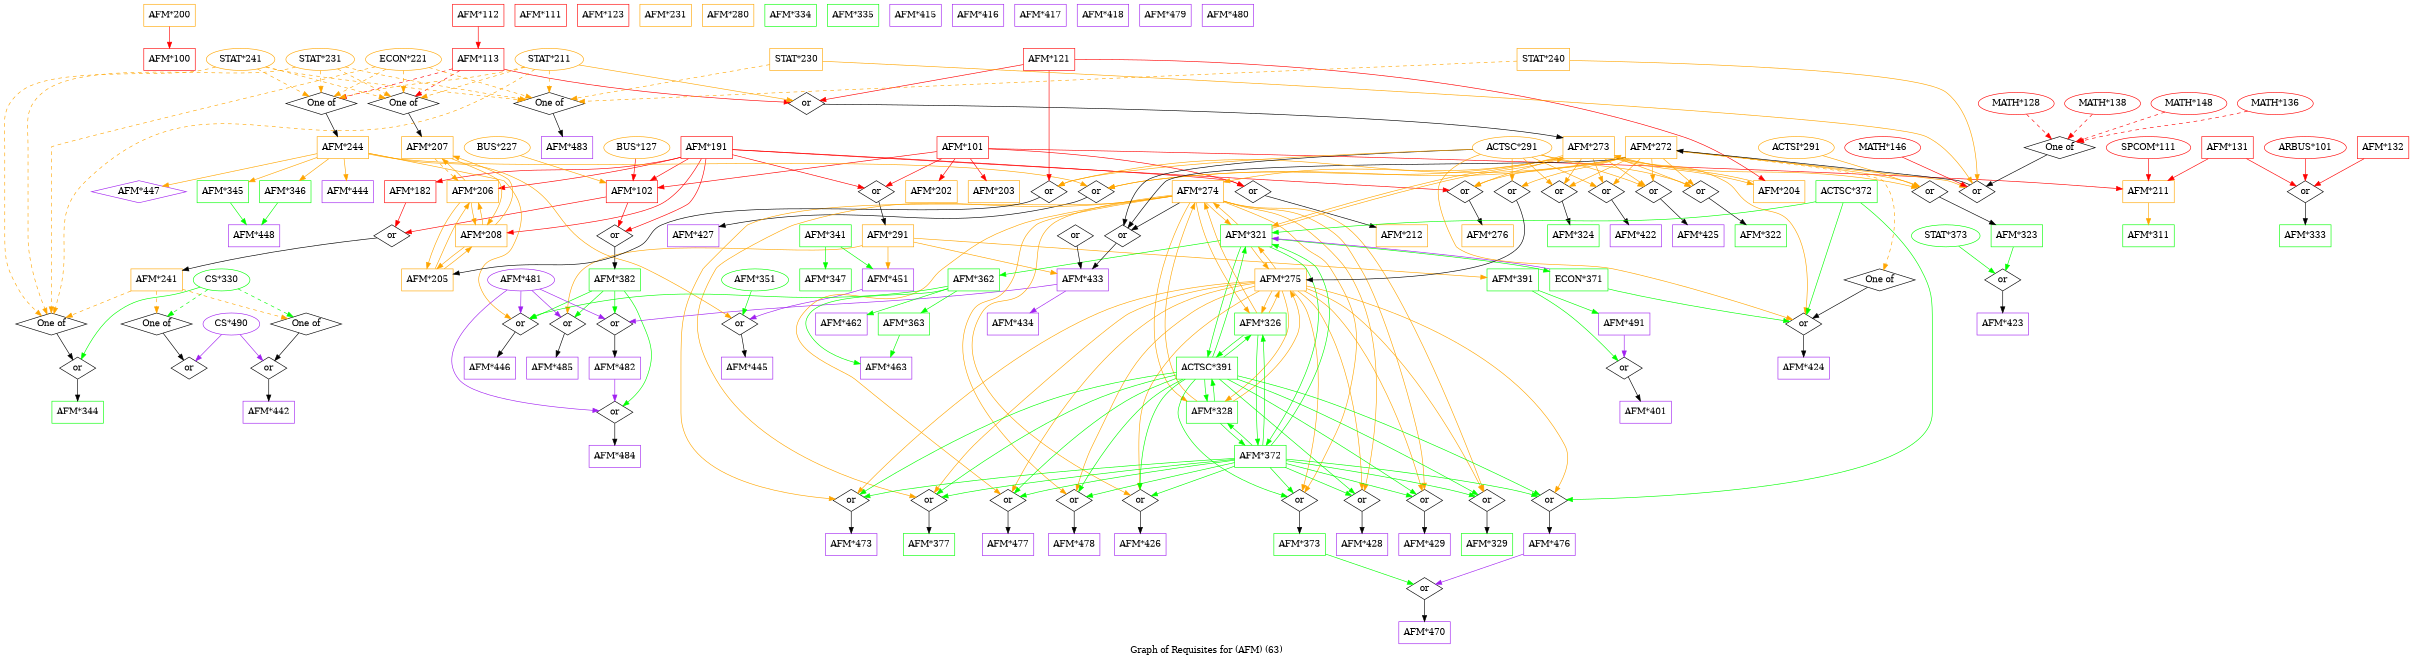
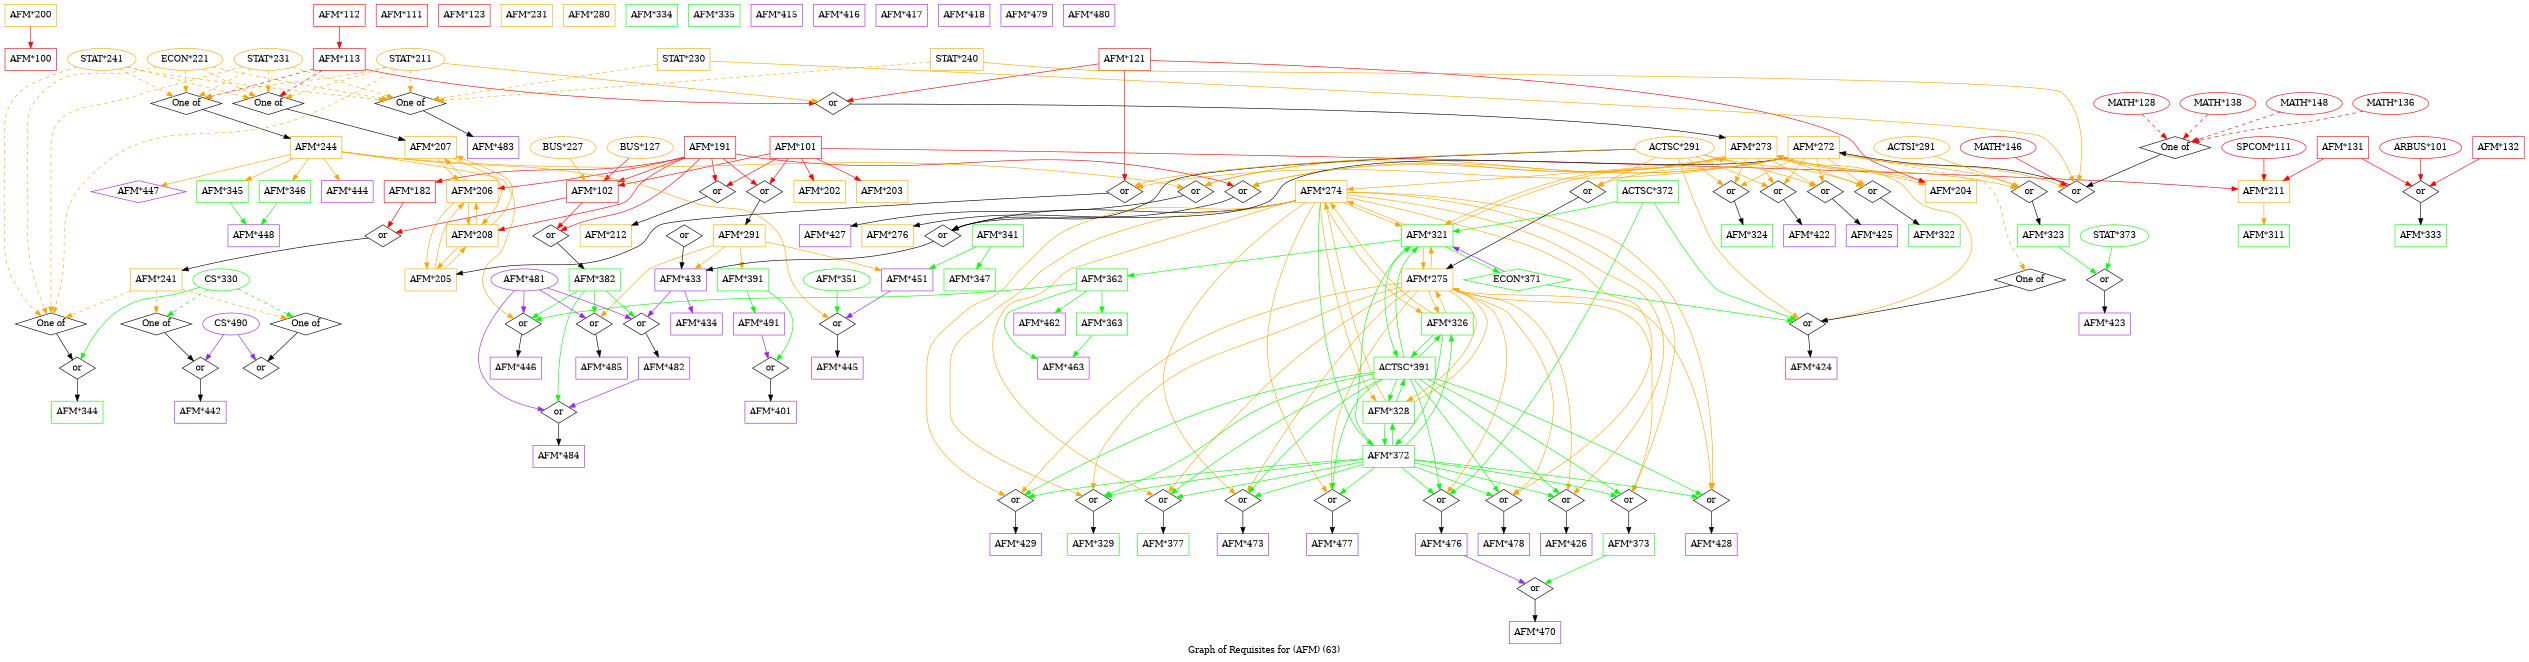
(444, 168) -> (450, 172)
(1579, 280) -> (1517, 280)
(1317, 331) -> (1324, 327)
